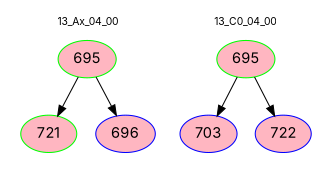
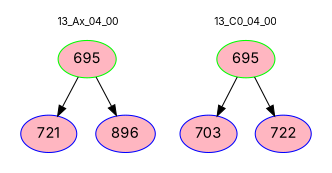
(49, 134) -> (49, 134)
(126, 134) -> (126, 134)
